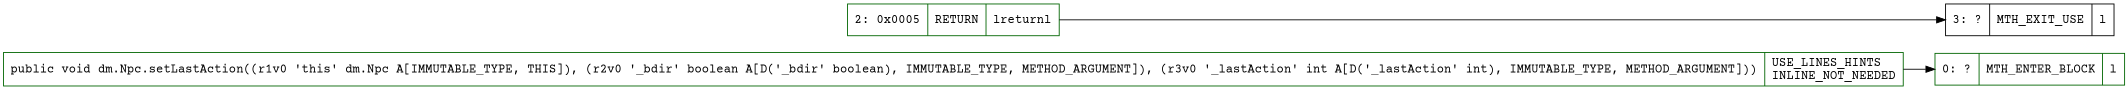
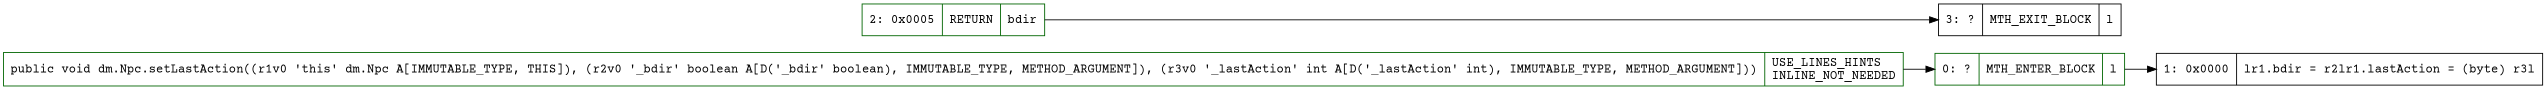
(1023, 19) -> (1023, 19)
(2041, 19) -> (2041, 19)
none -> (2350, 69)
